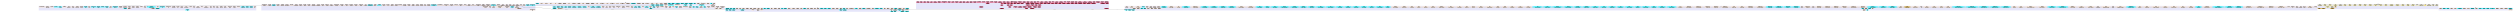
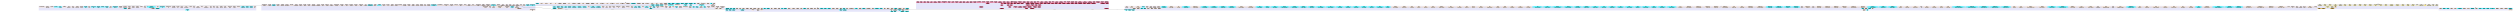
(1907, 7) -> (1907, 7)
